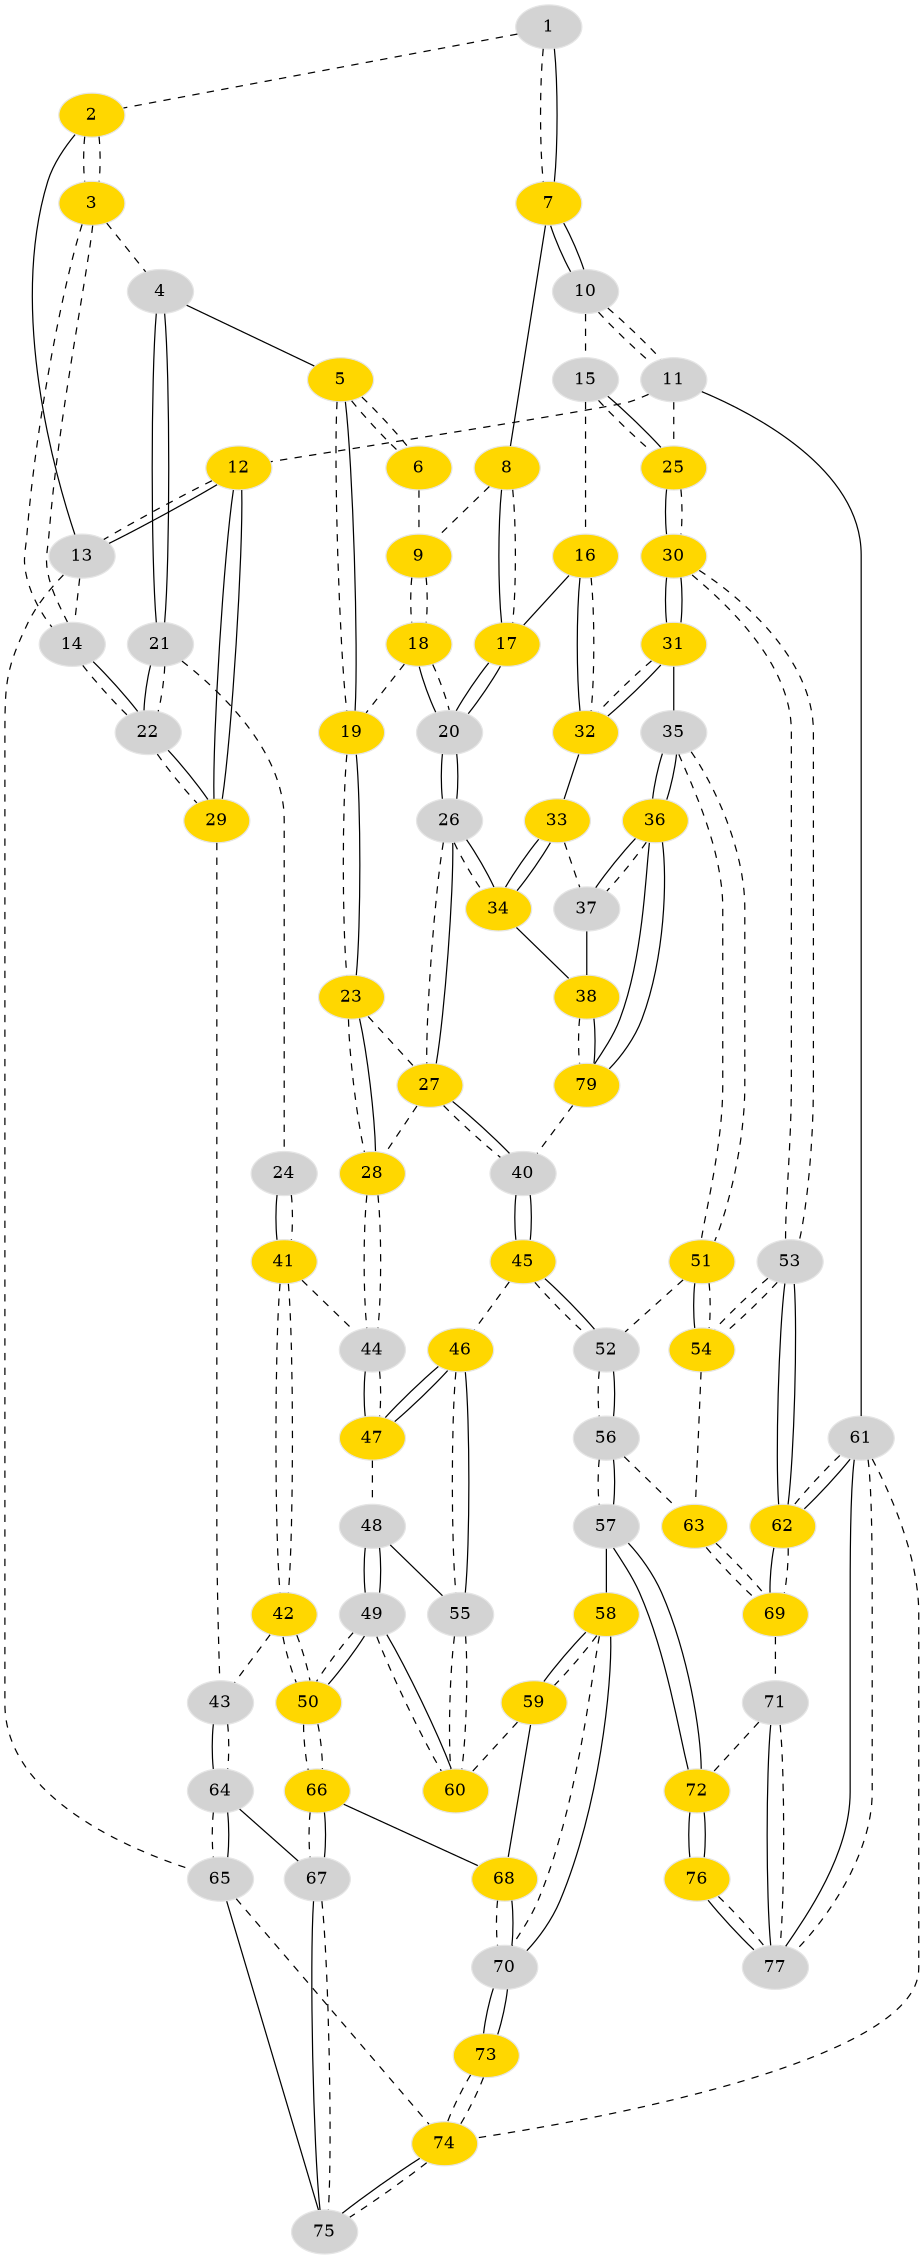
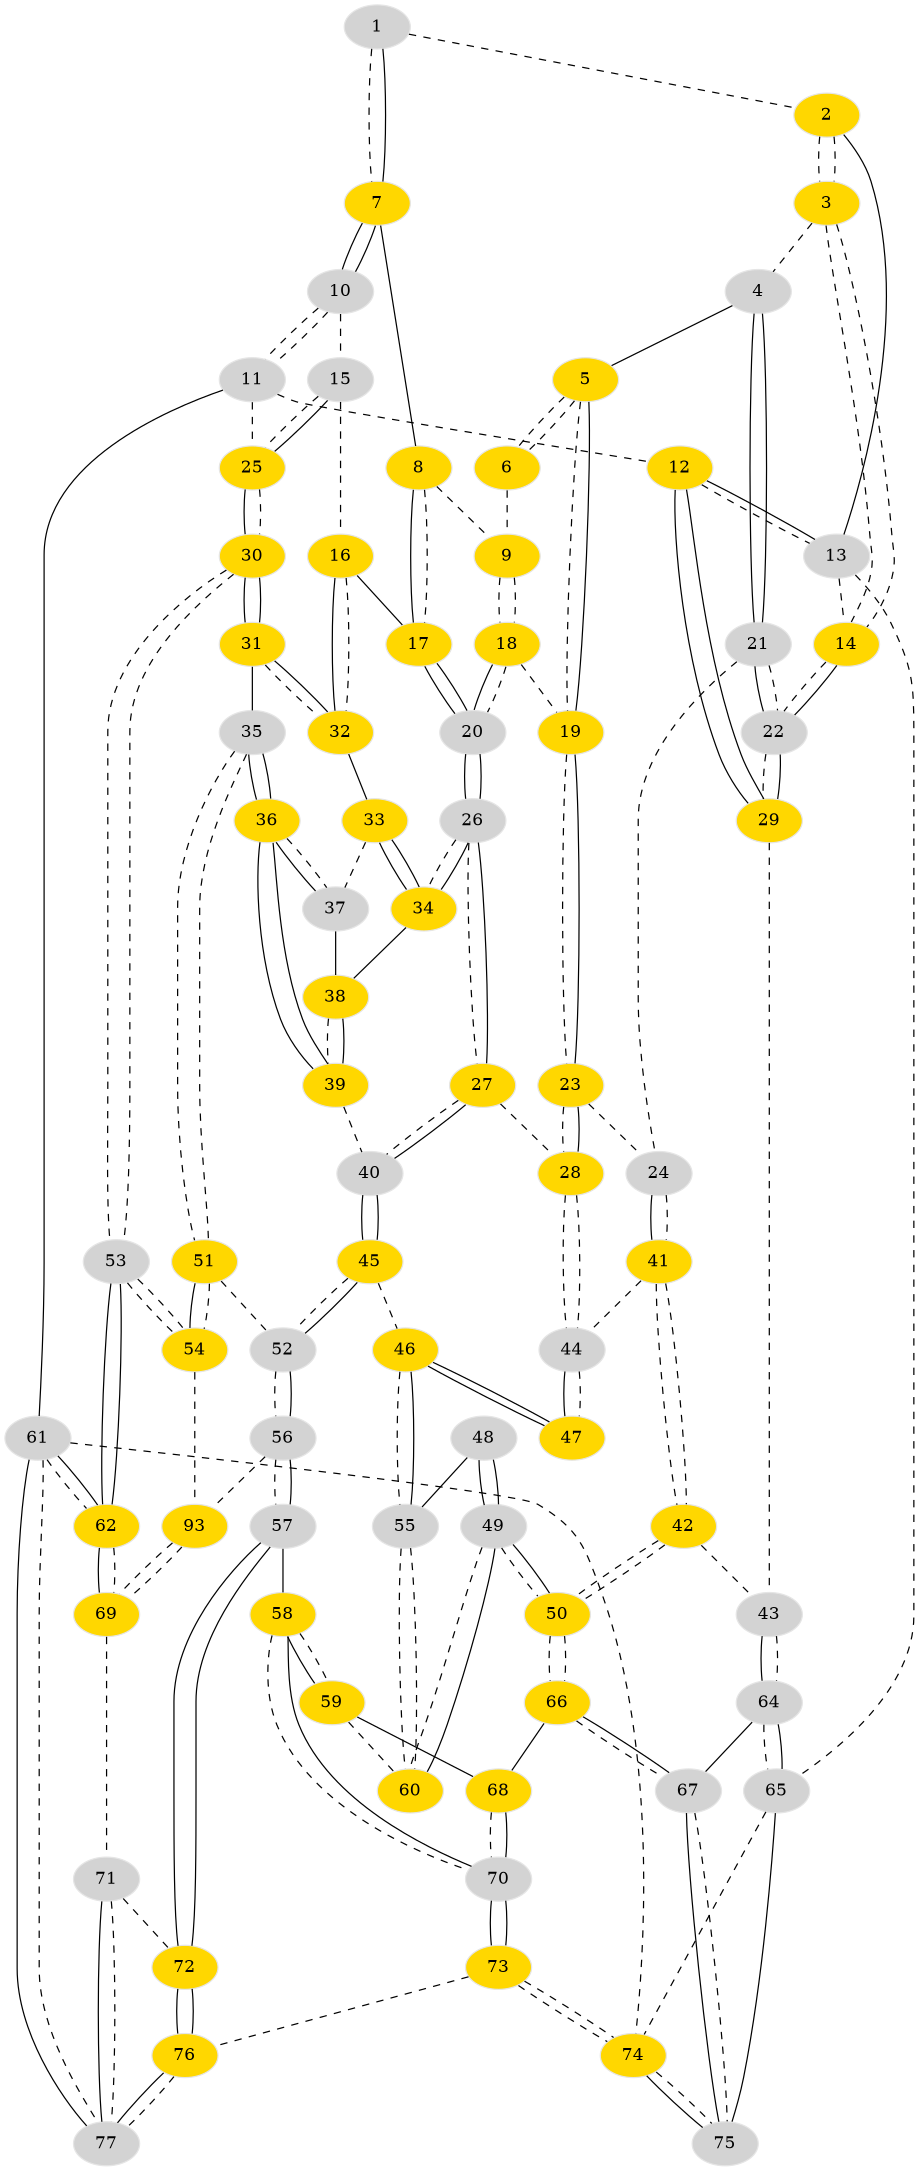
(72, 644) -> (846, 644)
(391, 1041) -> (615, 1129)
(587, 1085) -> (336, 1085)
(372, 1482) -> none
(695, 1526) -> (195, 1526)
none -> (342, 2011)
